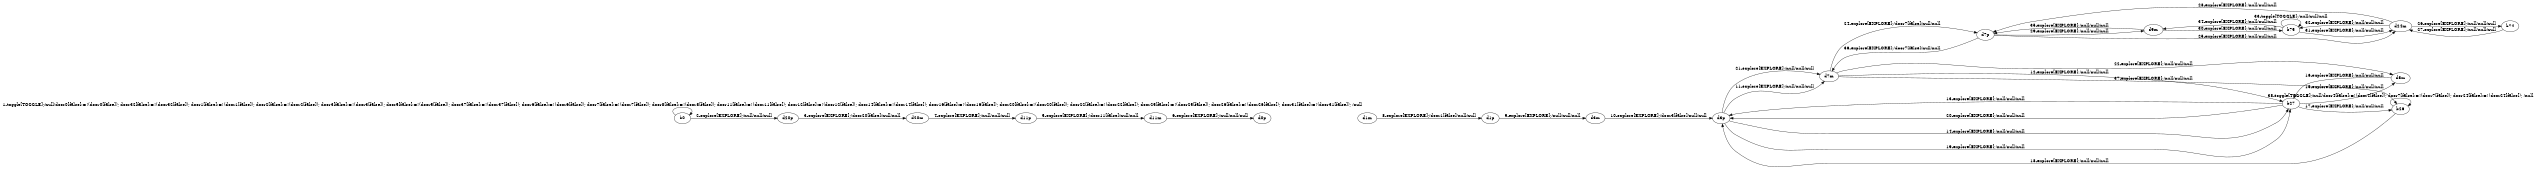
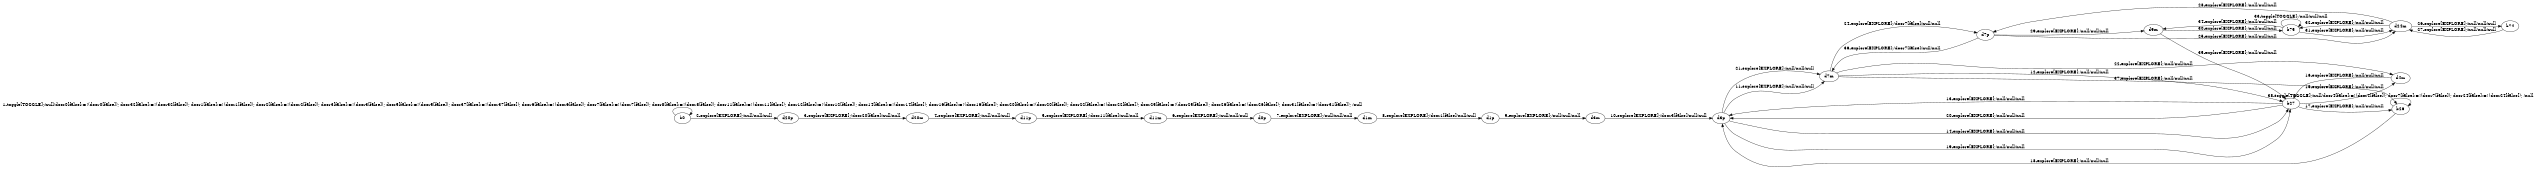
(2070, 28) -> (2222, 66)
(2401, 78) -> (2401, 78)
none -> (1313, 118)
